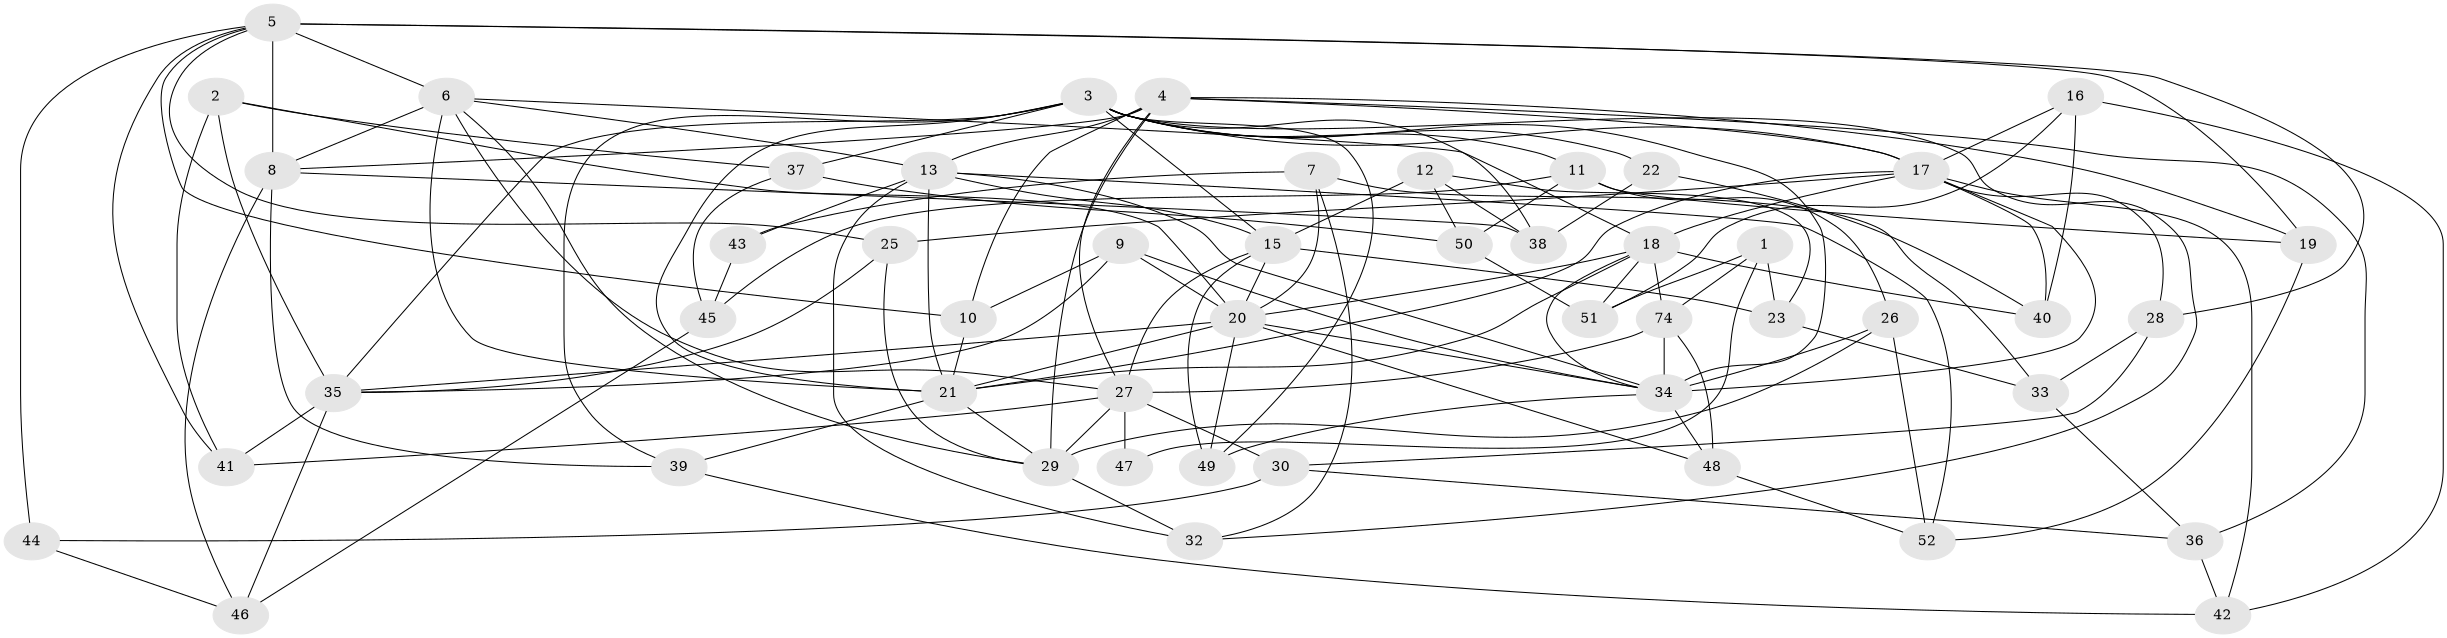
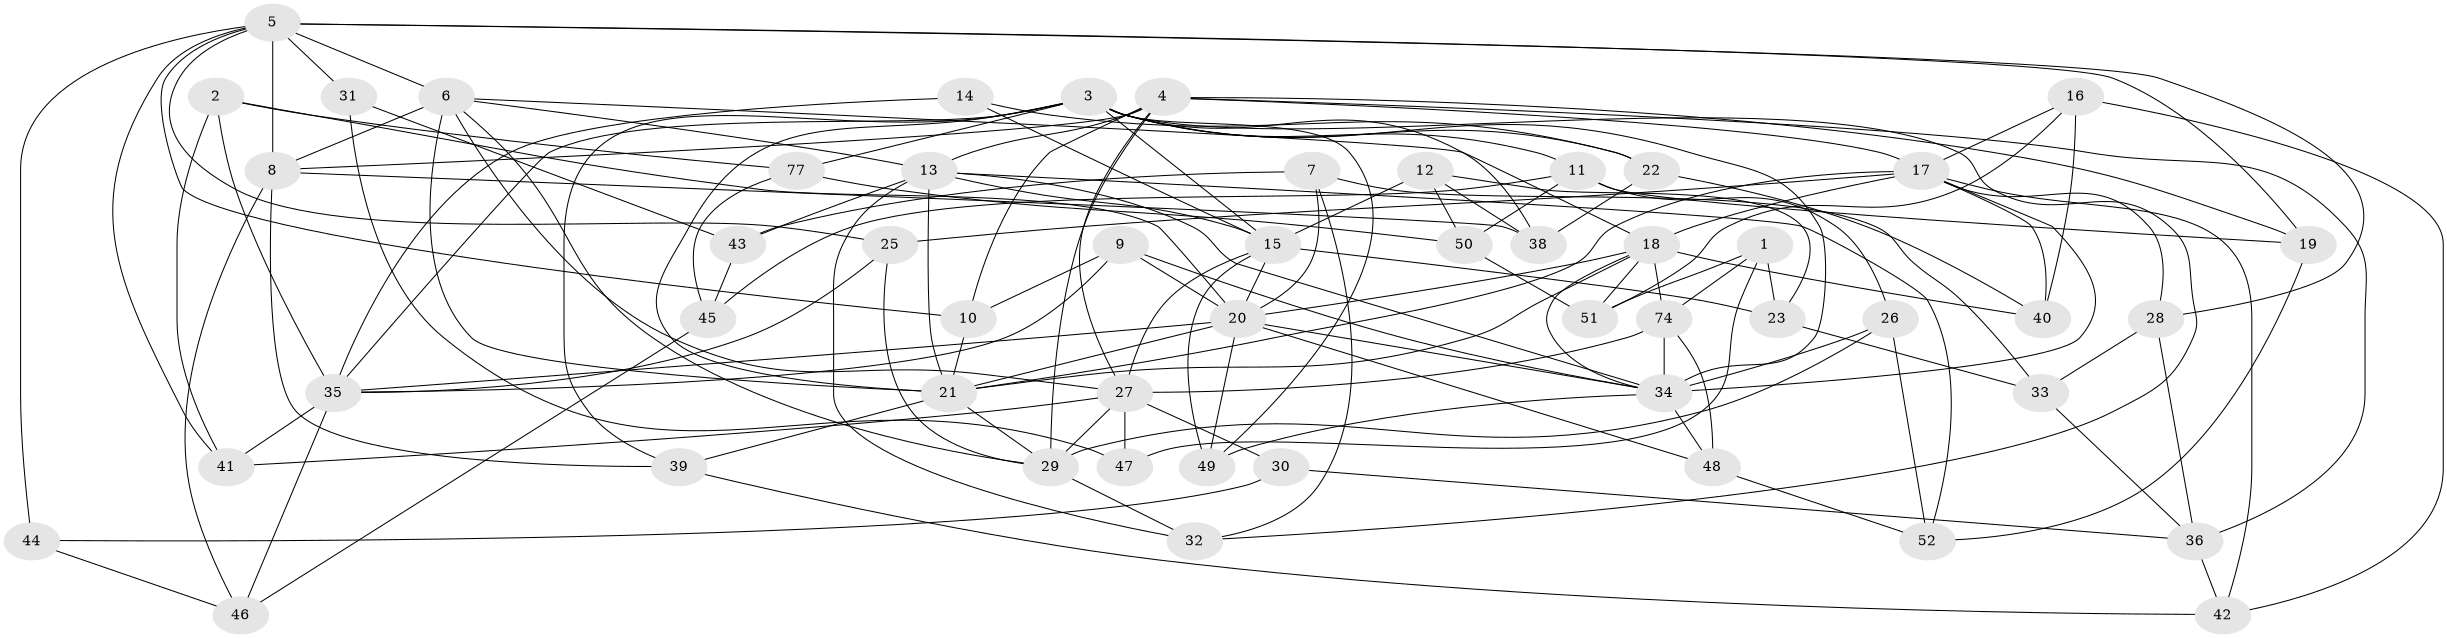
none -> (349, 97)
none -> (965, 97)
(1624, 128) -> none
(797, 171) -> (797, 171)
(1746, 442) -> (2176, 430)
